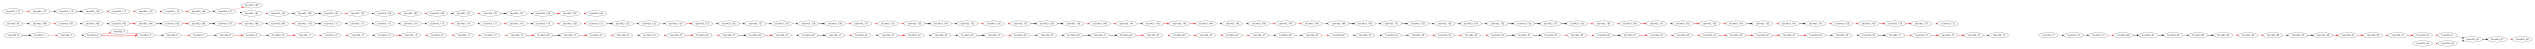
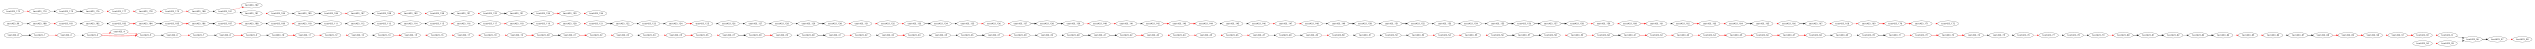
none -> (2024, 35)
